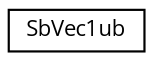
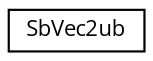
(77, 31) -> (77, 31)
